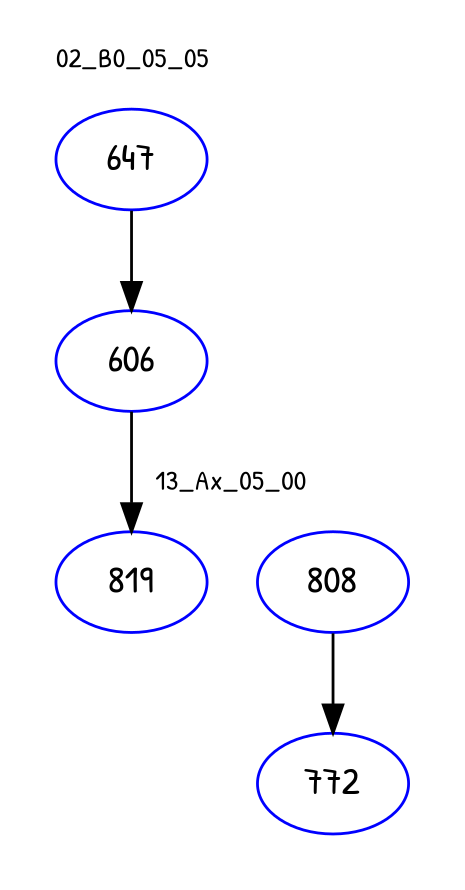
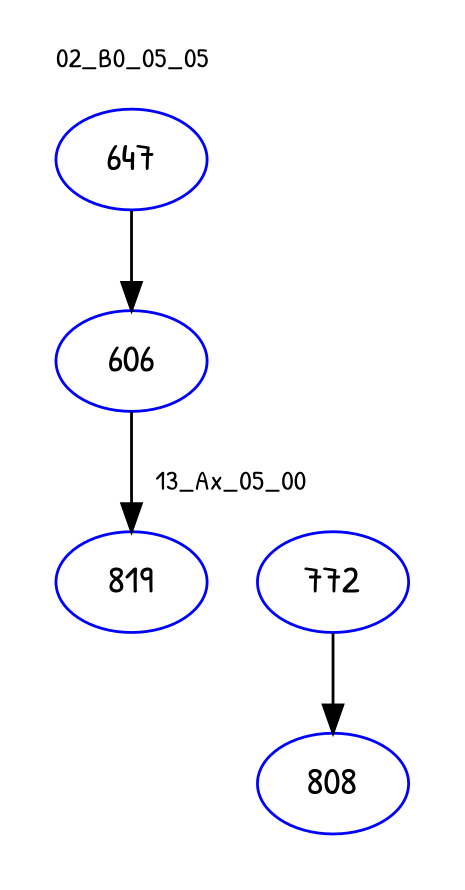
(333, 669) -> (333, 669)
